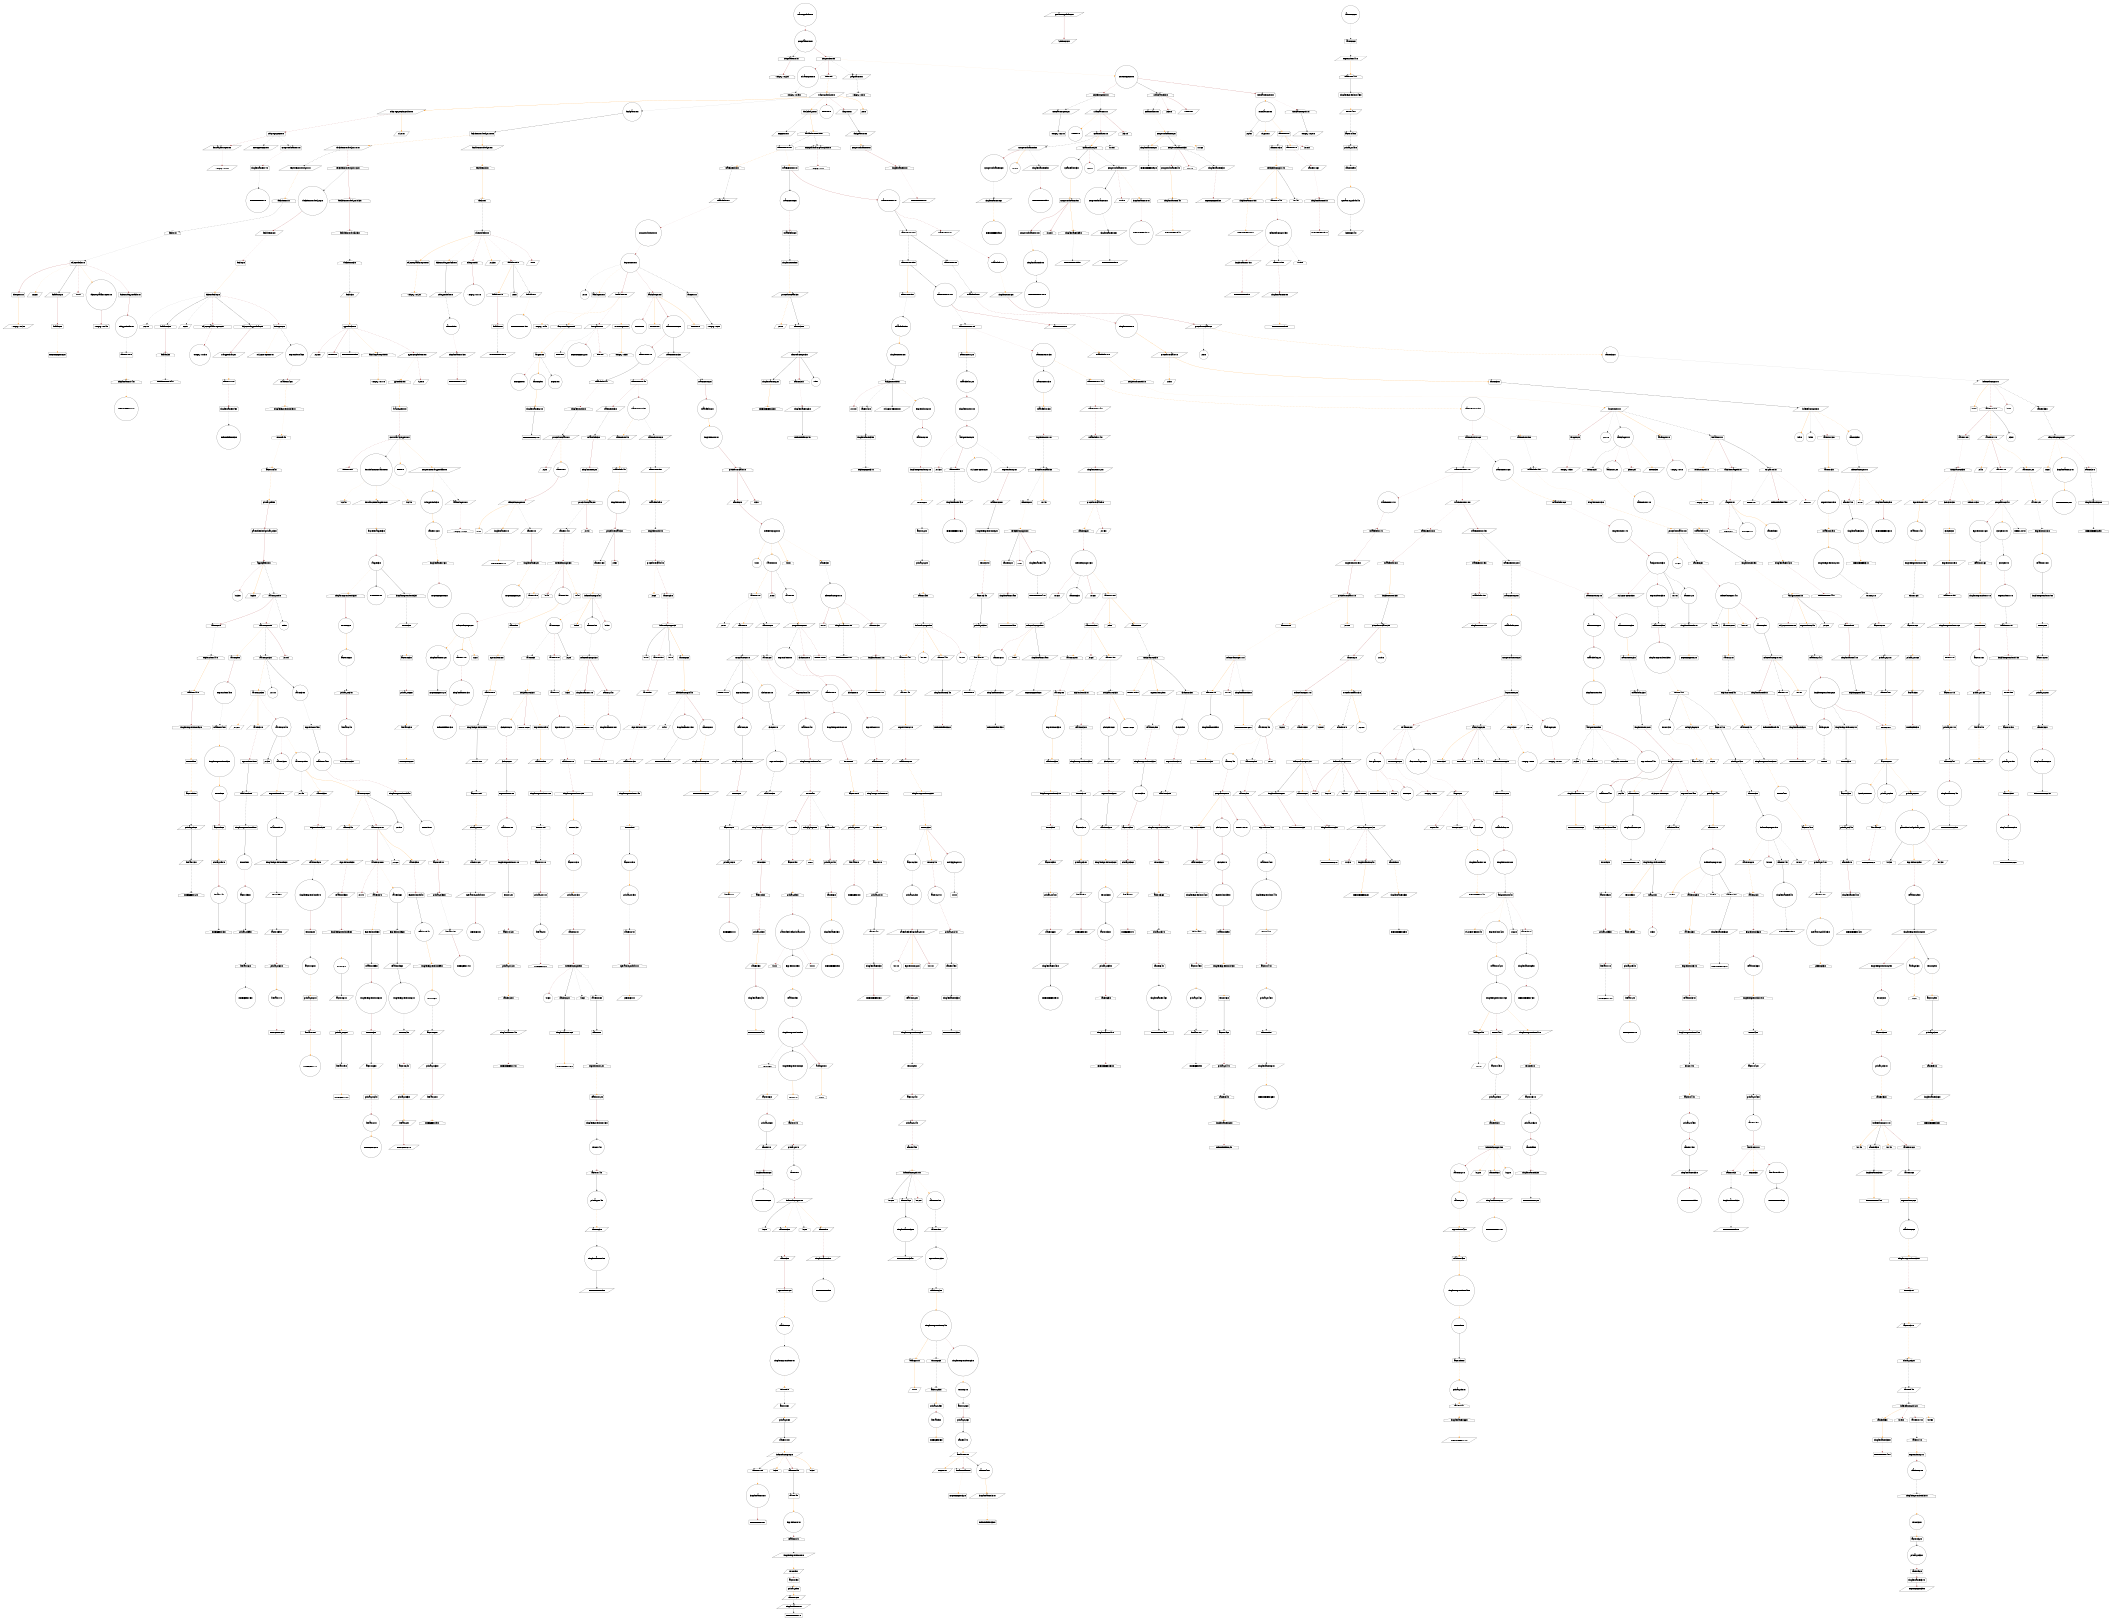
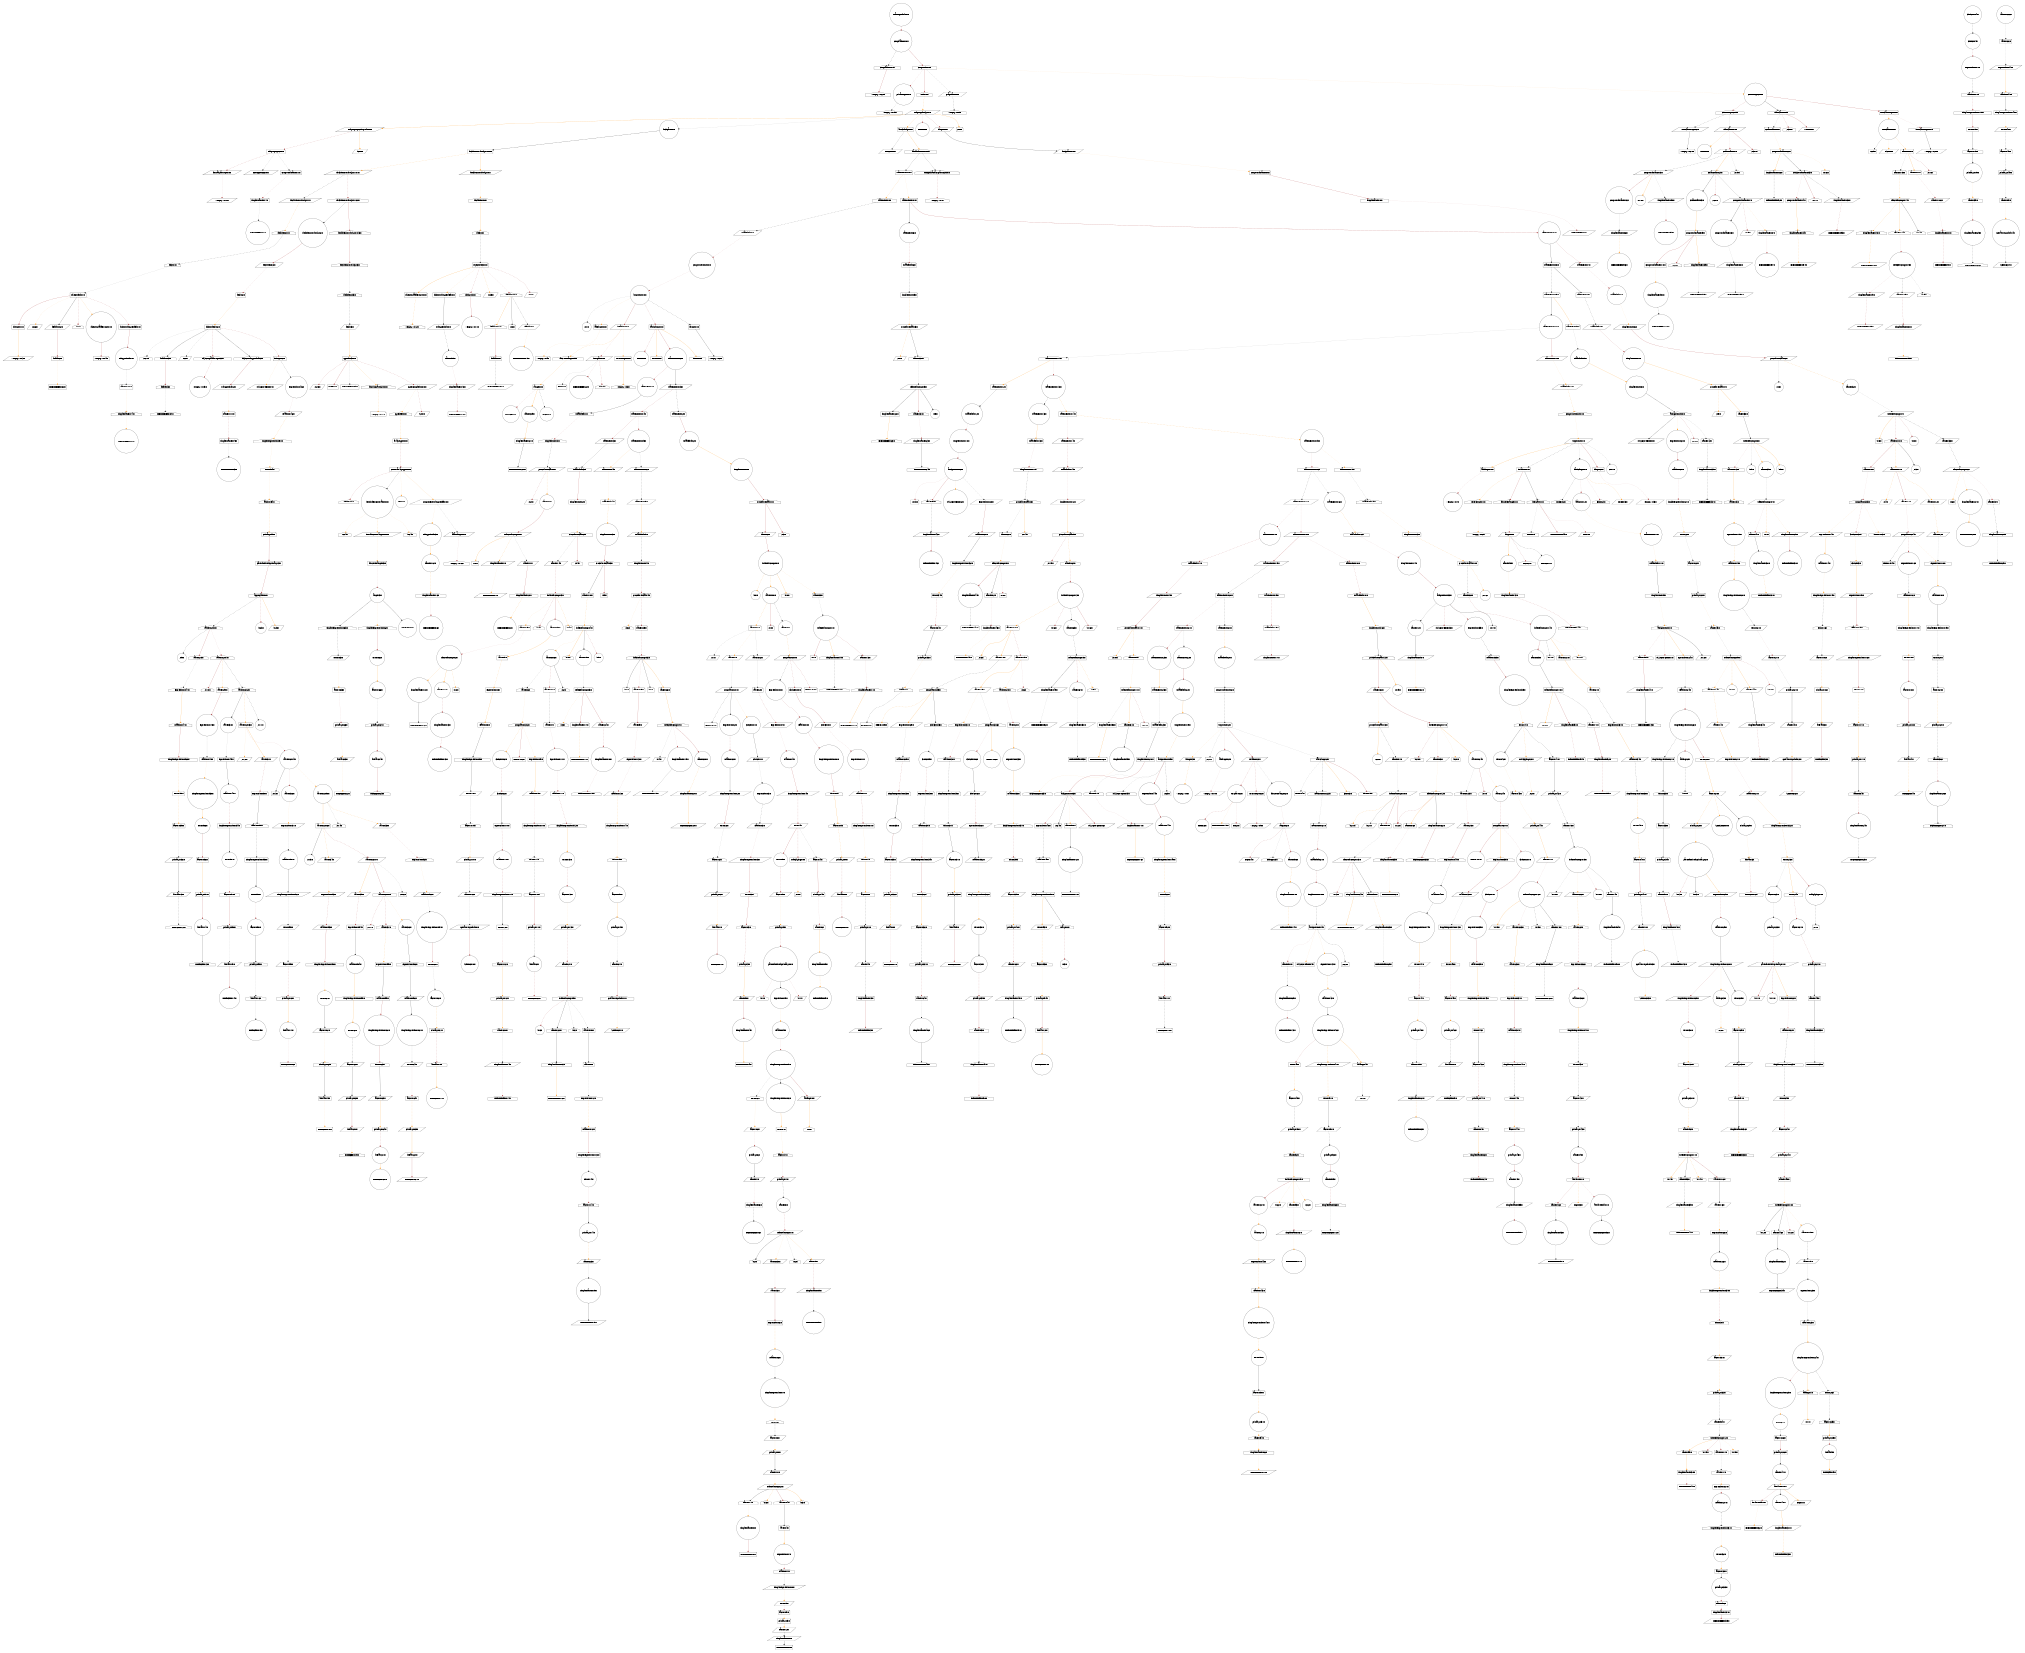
(2002, 513) -> (1923, 549)
(1886, 710) -> (1792, 742)
